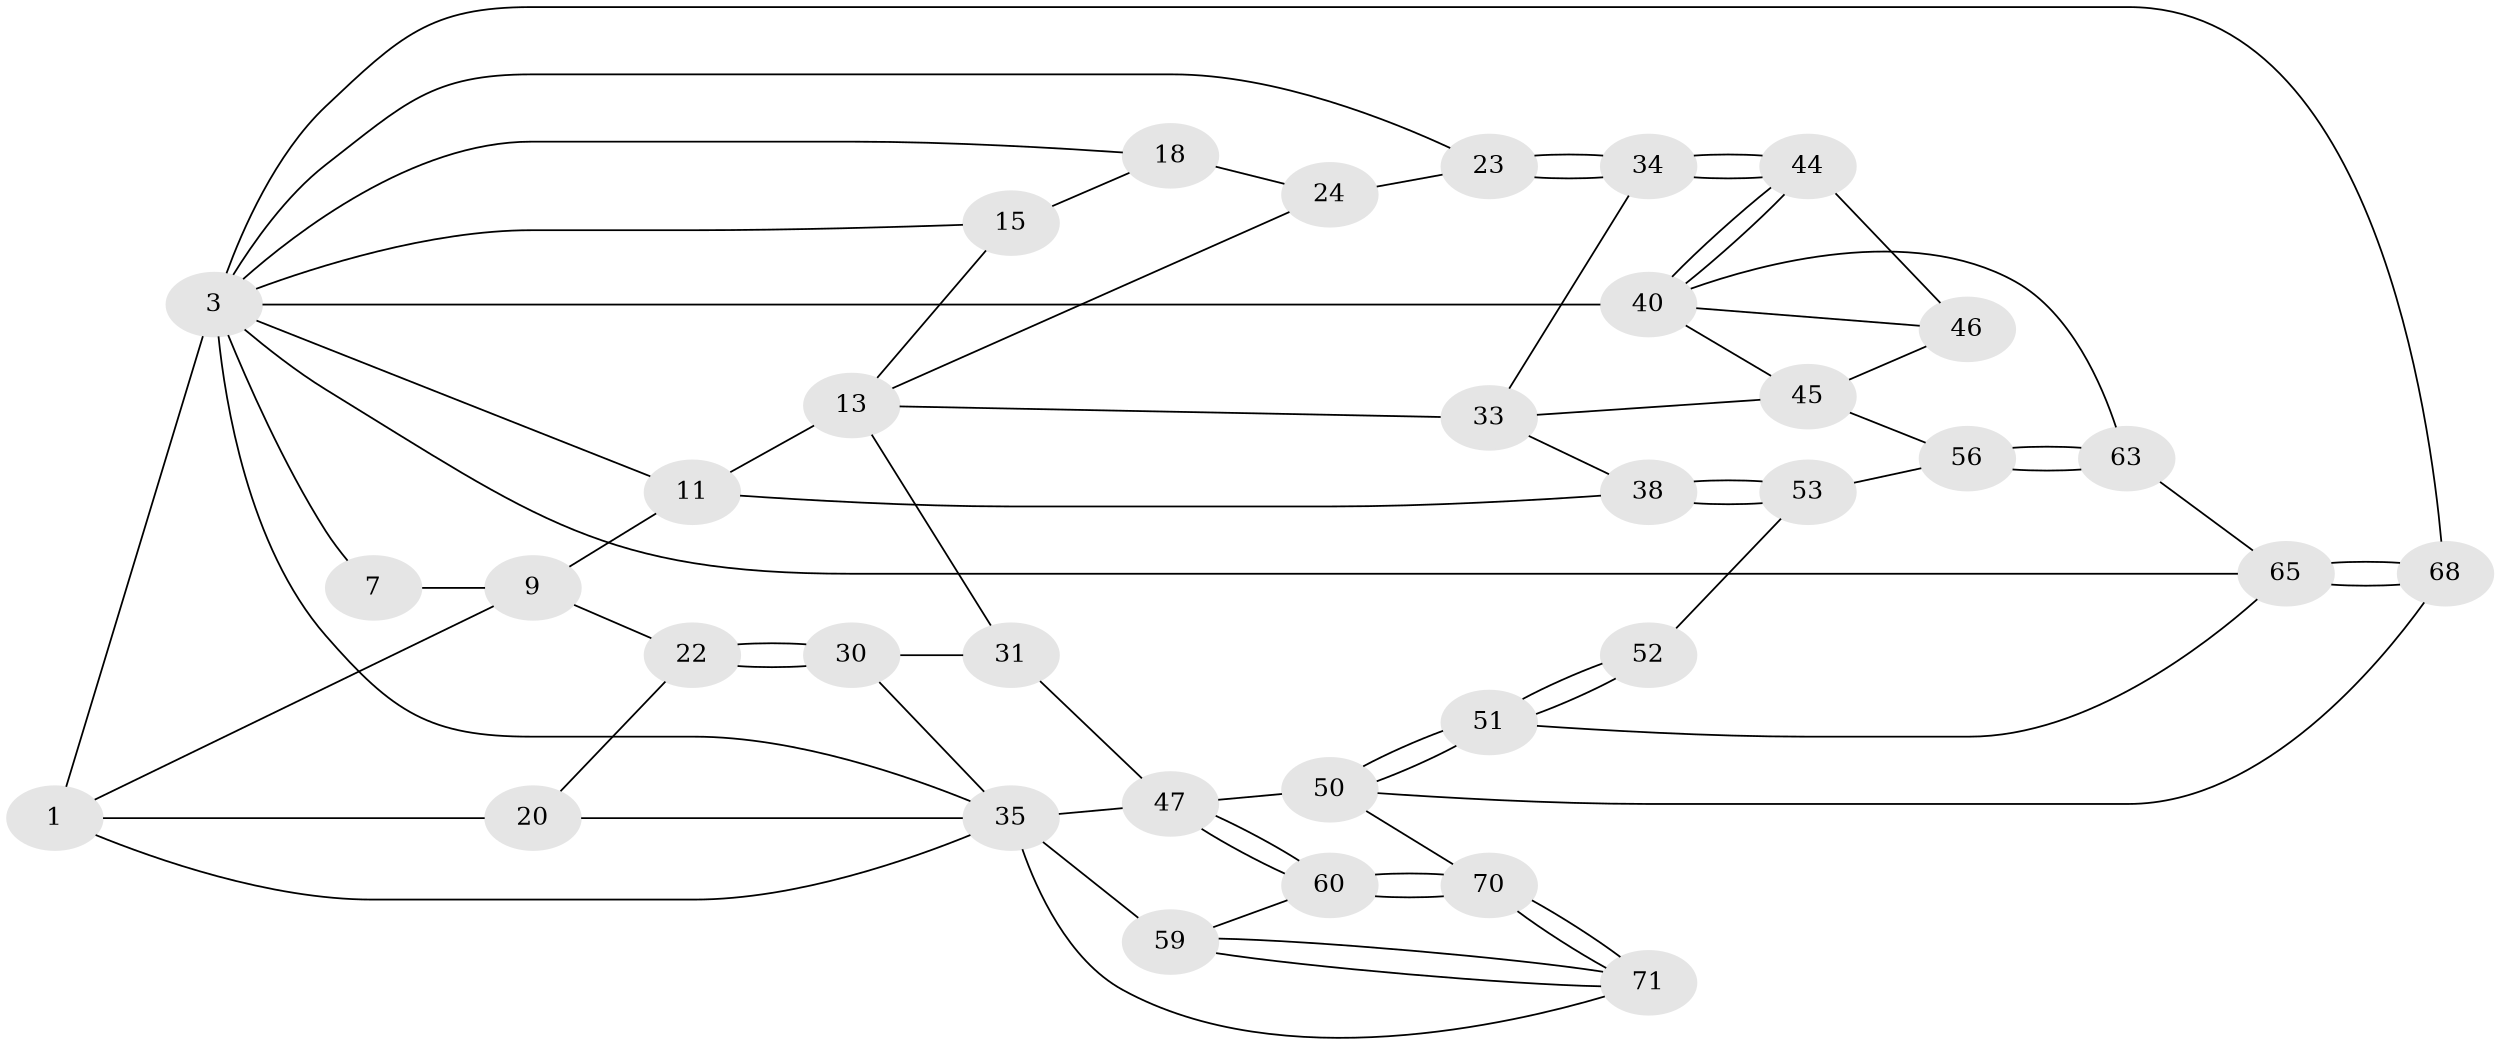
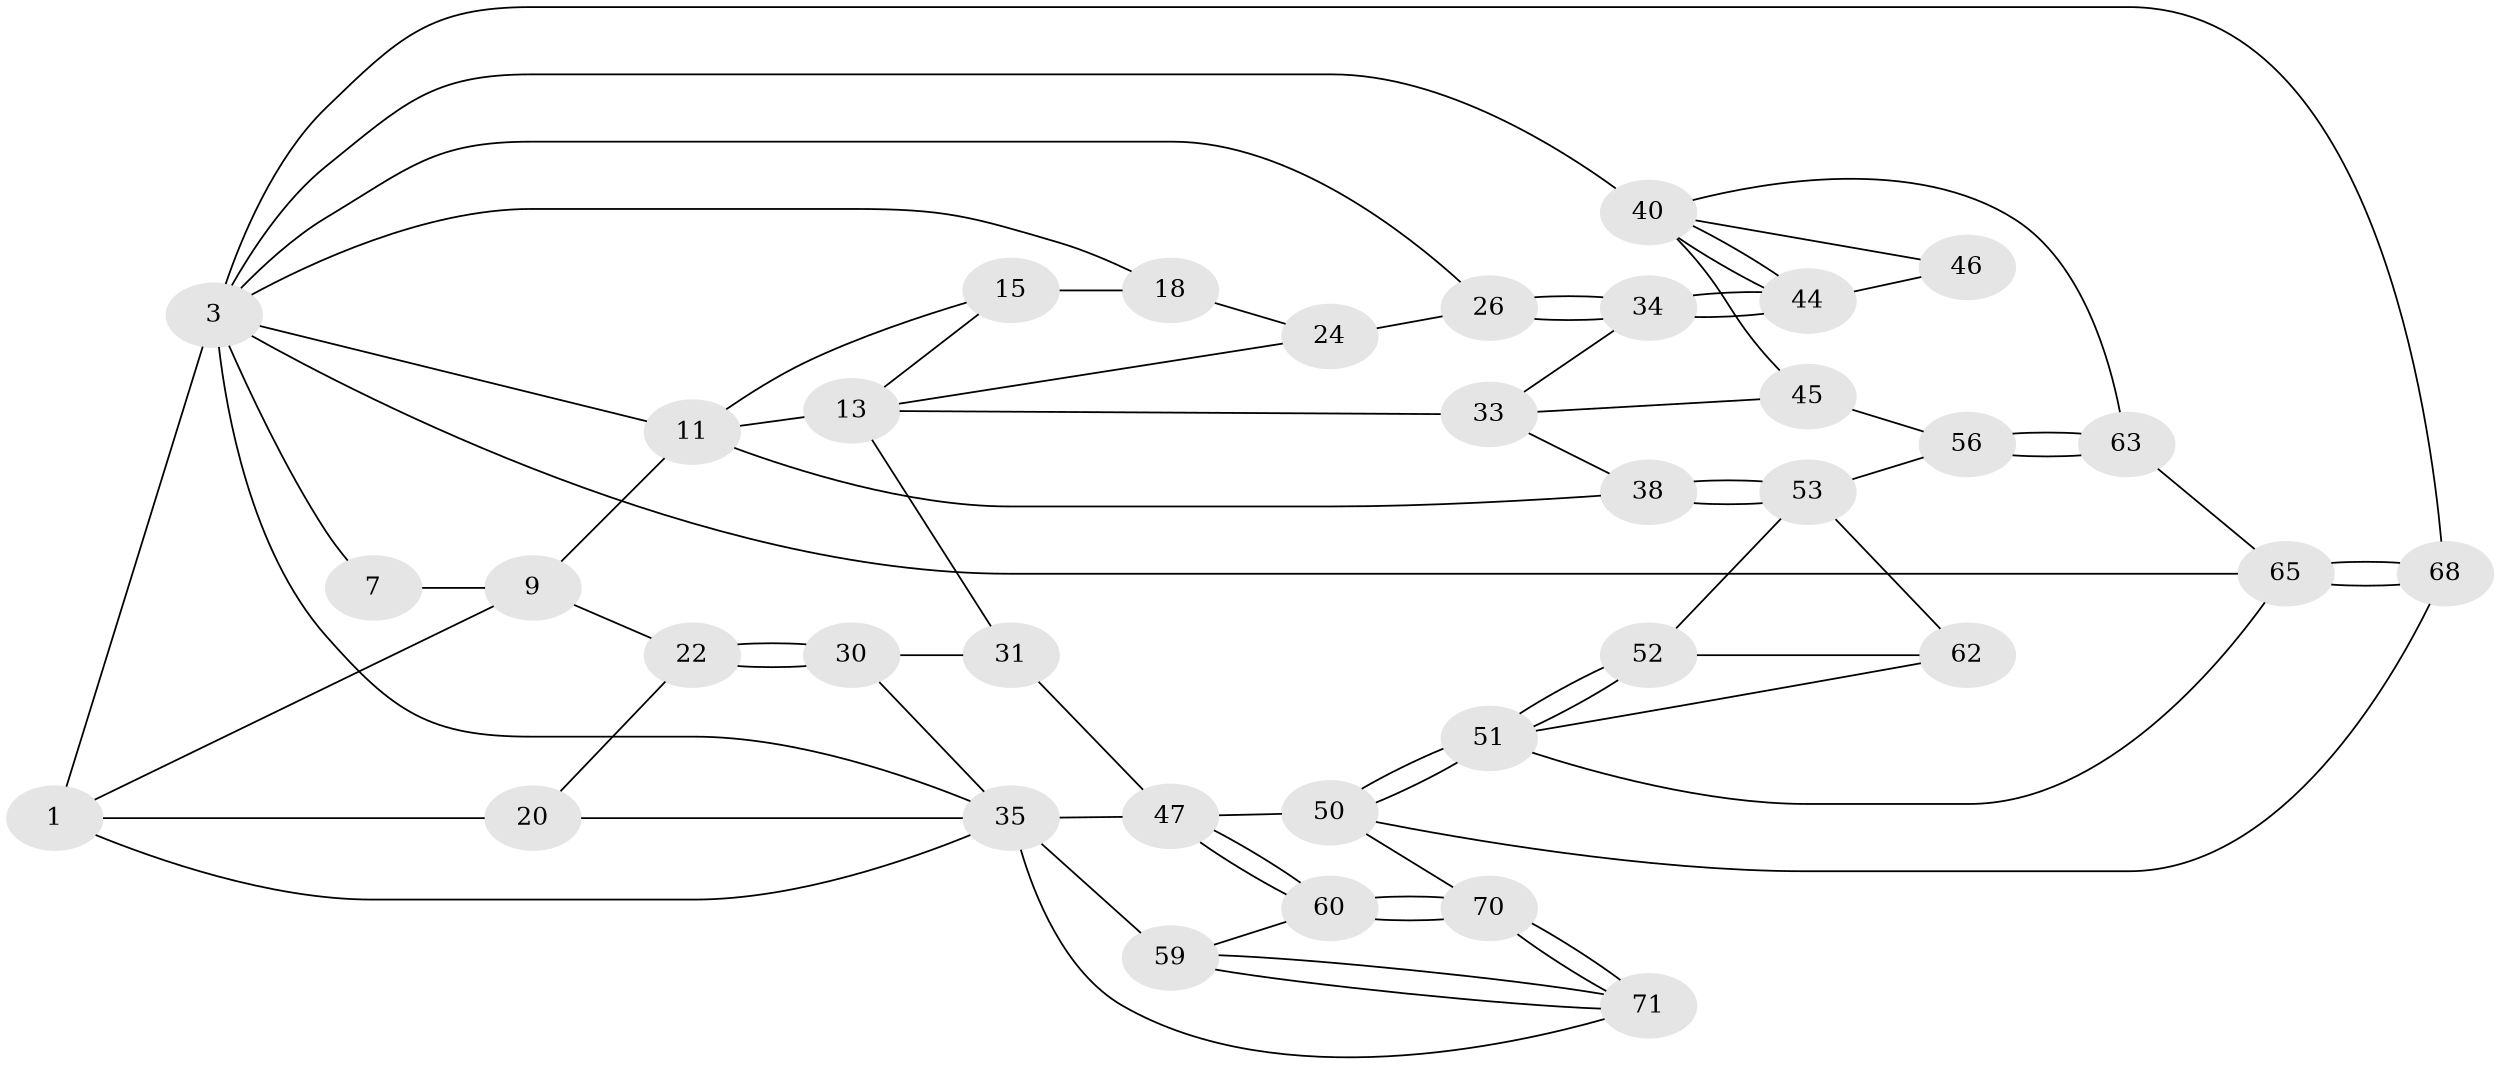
(1489, 166) -> (1489, 308)
(606, 230) -> (842, 346)
(1888, 363) -> none
none -> (1967, 655)
